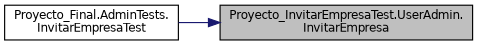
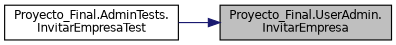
(346, 23) -> (306, 23)
